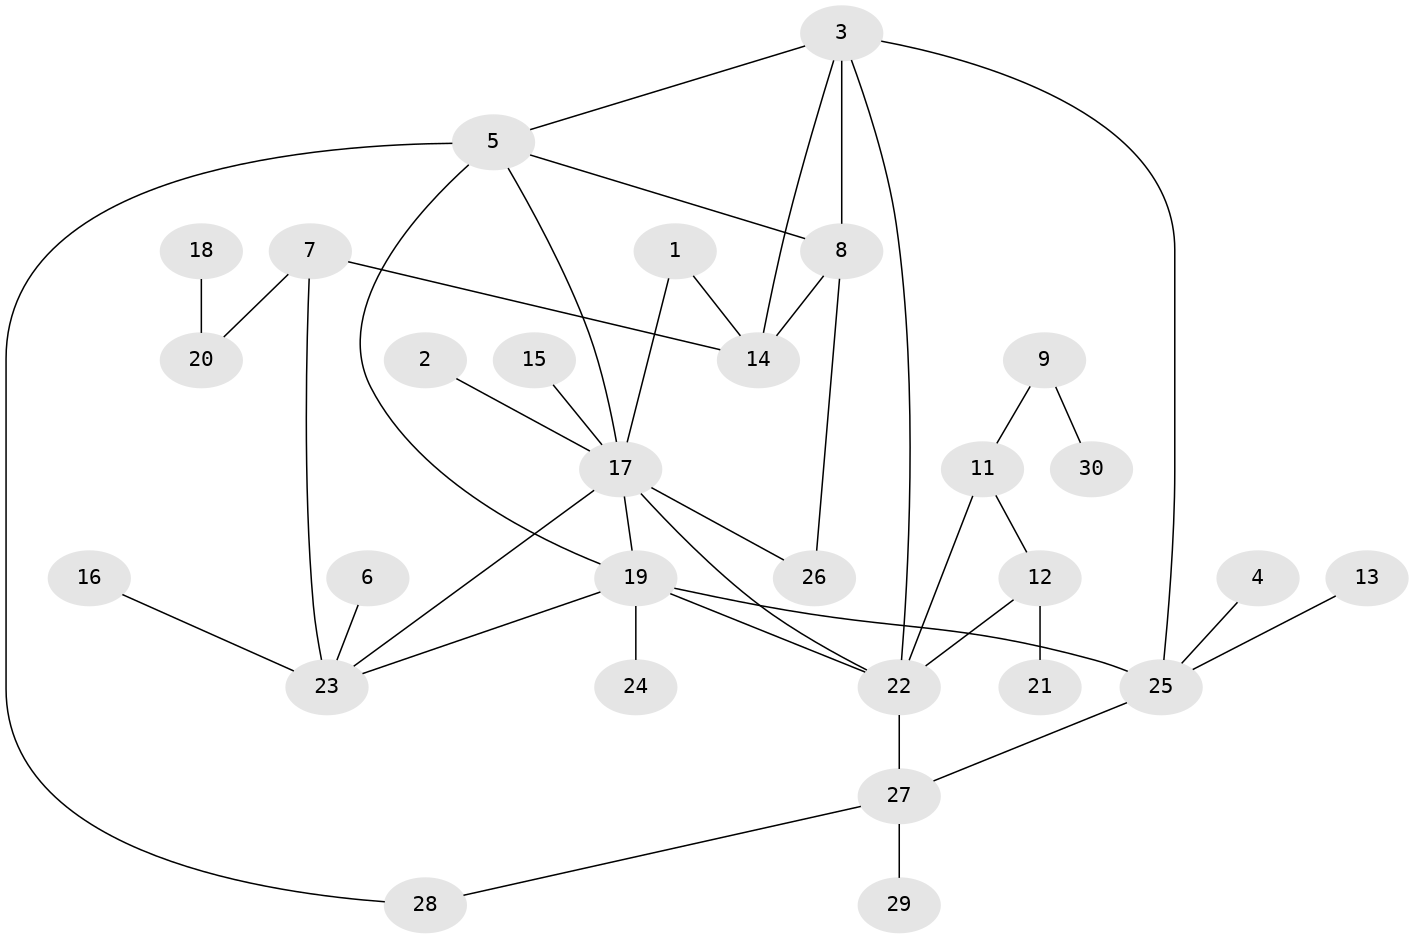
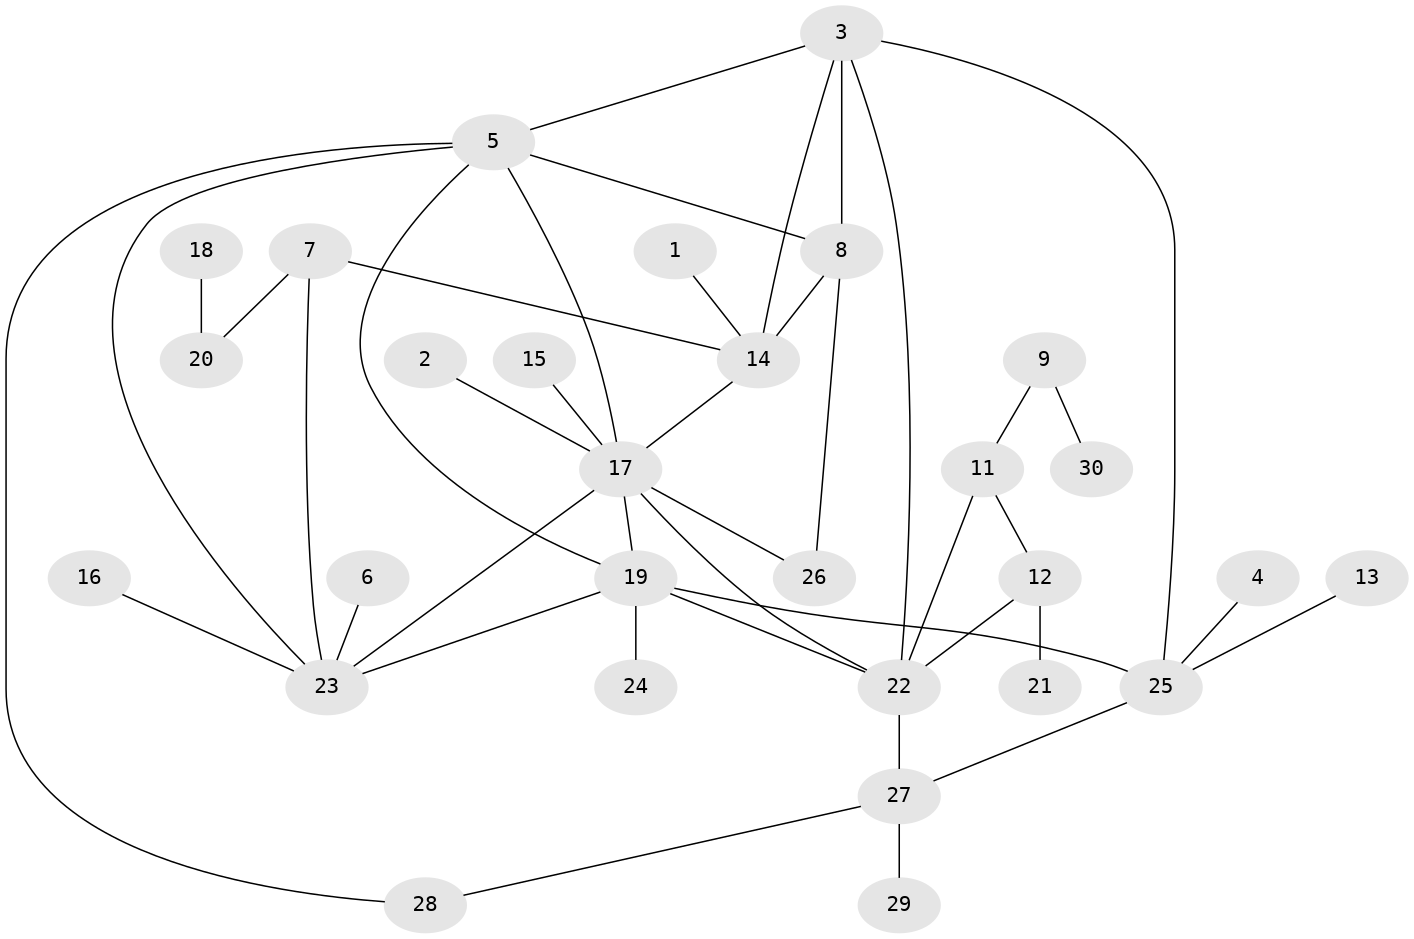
none -> (116, 310)
(648, 360) -> (690, 415)
